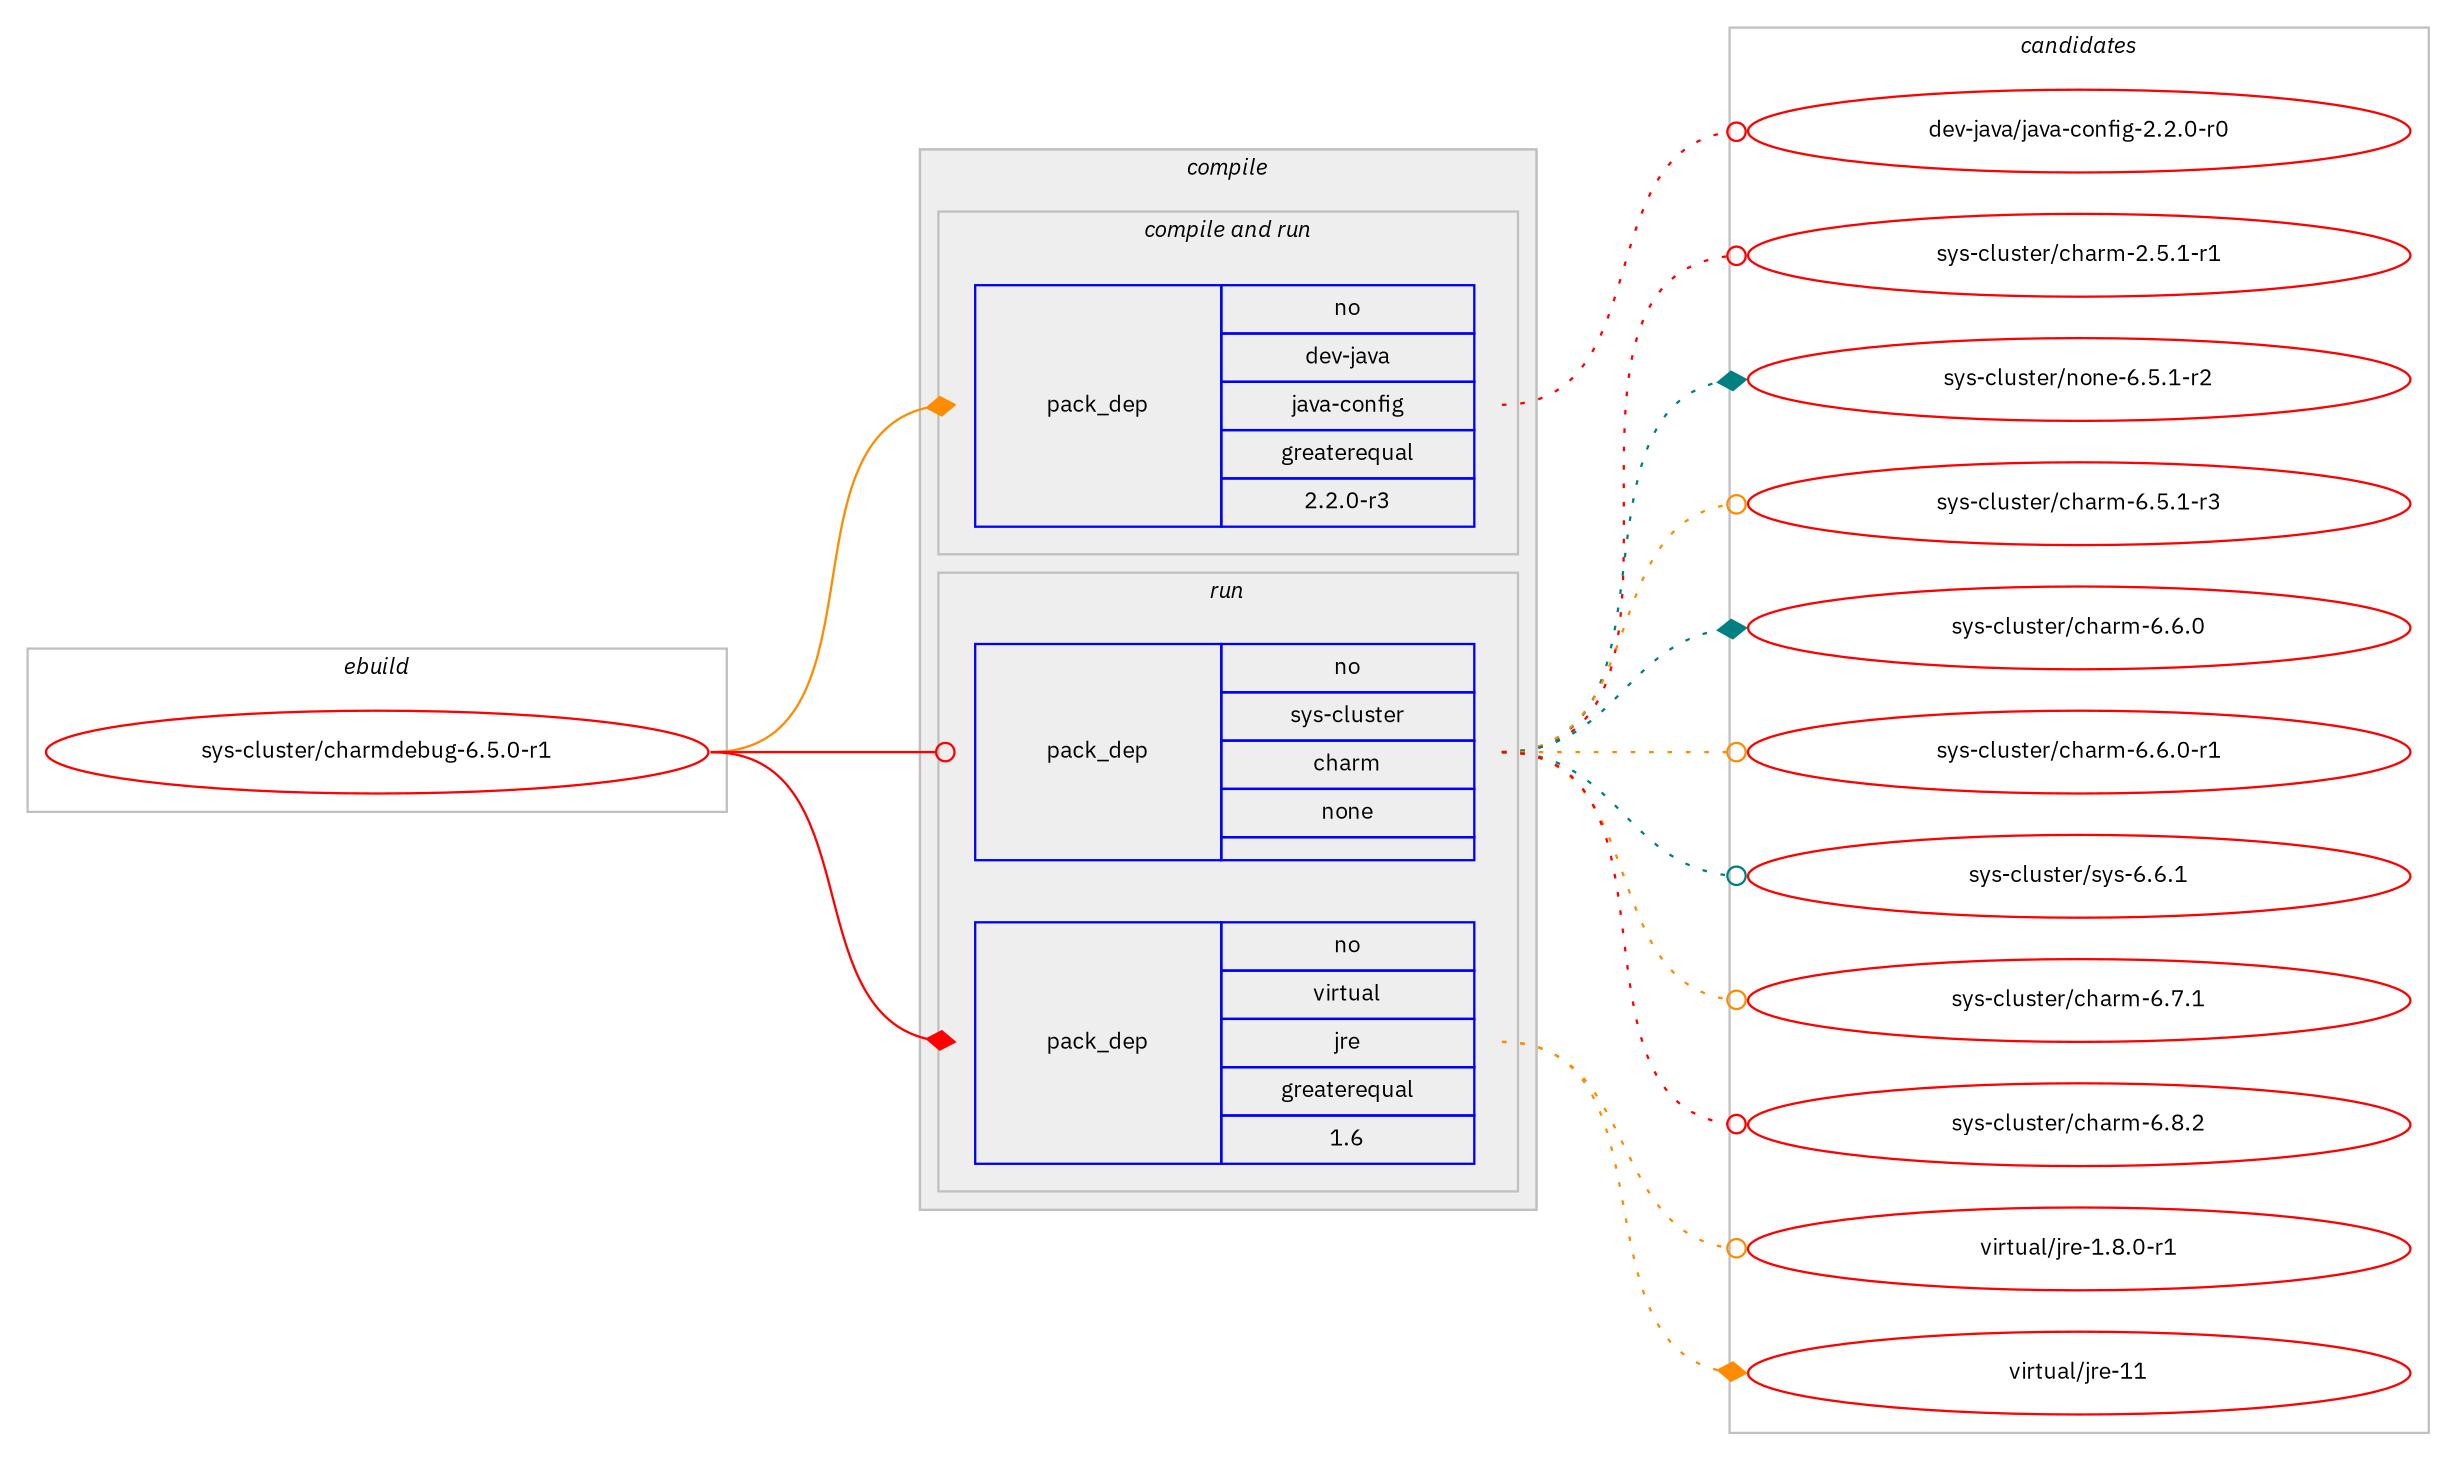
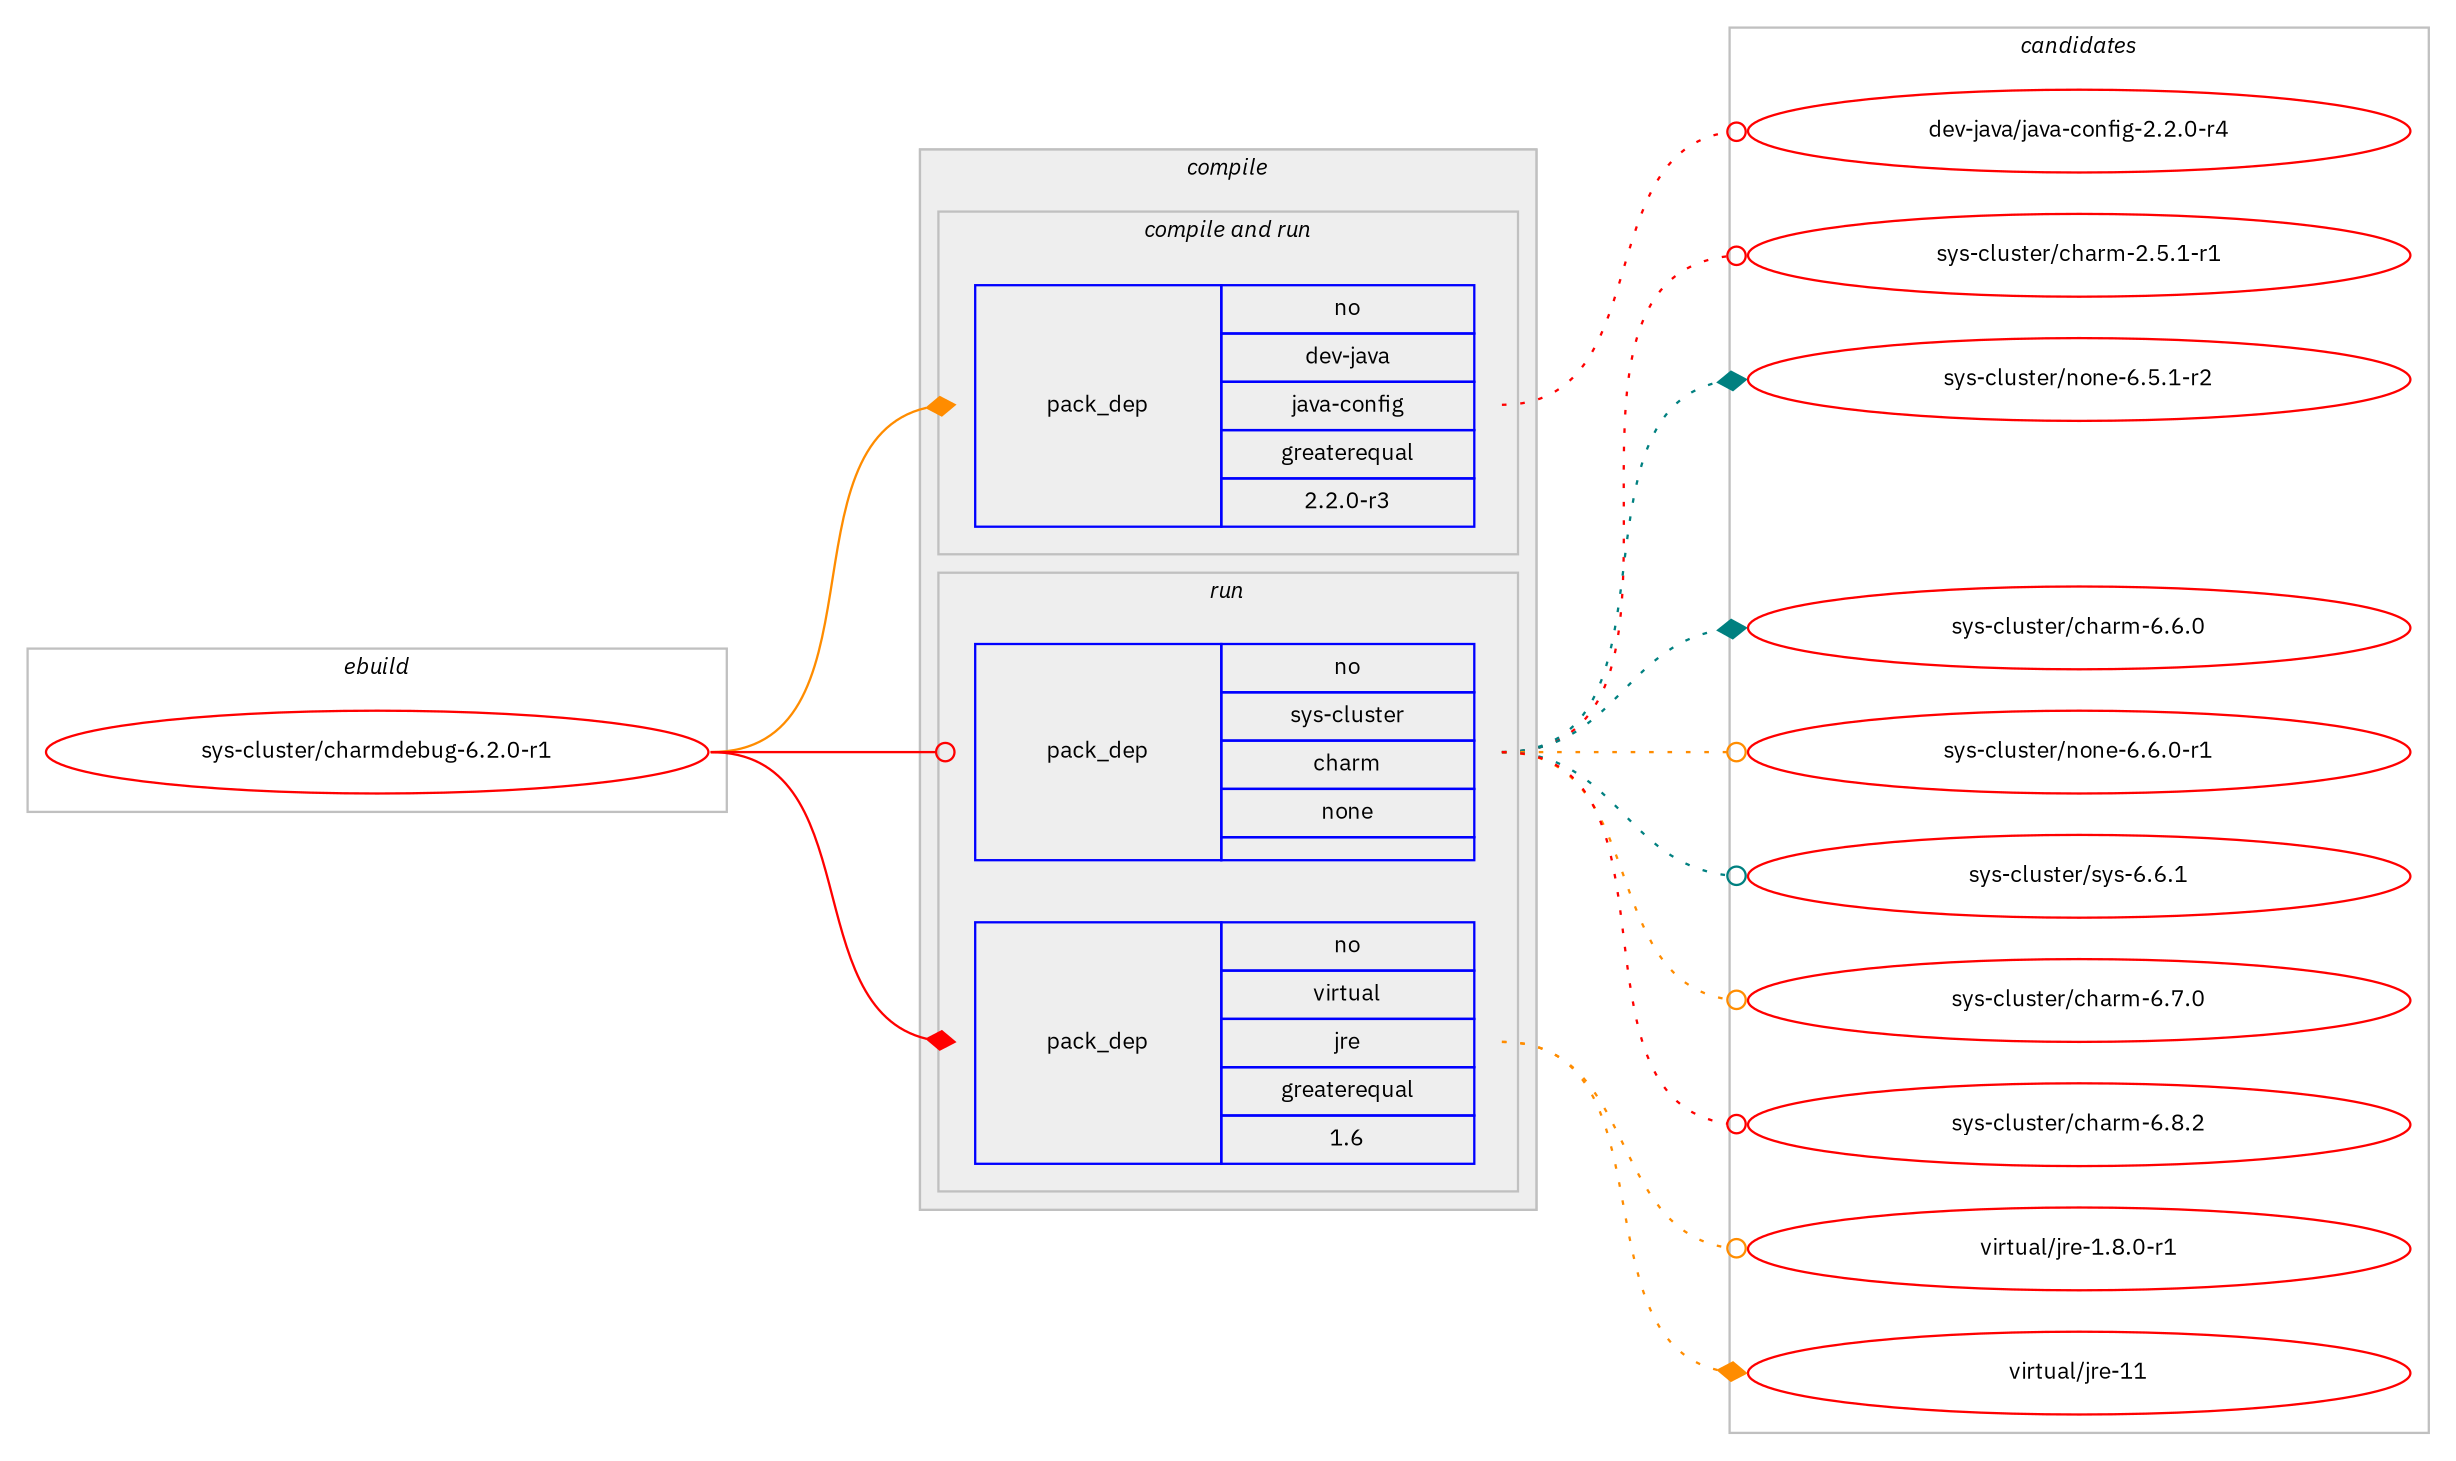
(2079, 131) -> (2079, 131)
(2079, 504) -> none
(377, 752) -> (377, 752)
(2079, 752) -> (2079, 752)
(2079, 1000) -> (2079, 1000)
